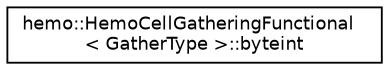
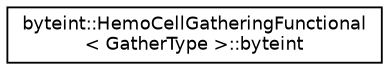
(195, 35) -> (195, 35)
